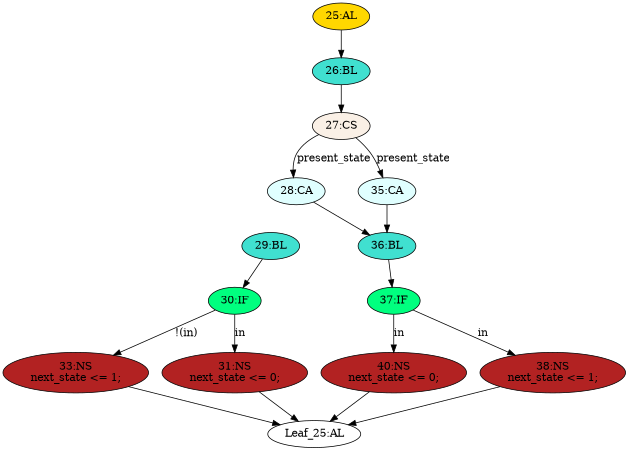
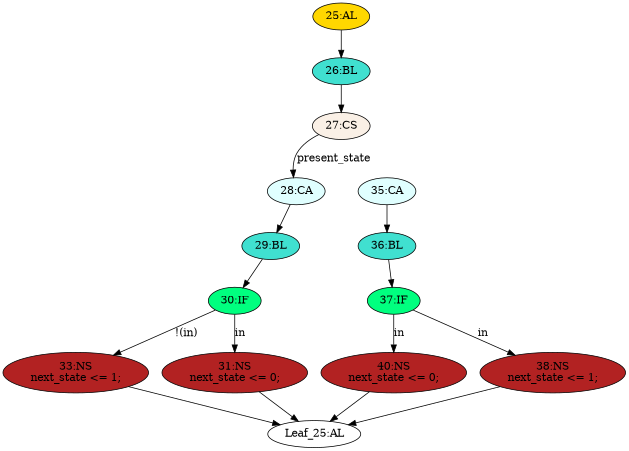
(370, 153) -> none
(338, 217) -> (285, 215)
